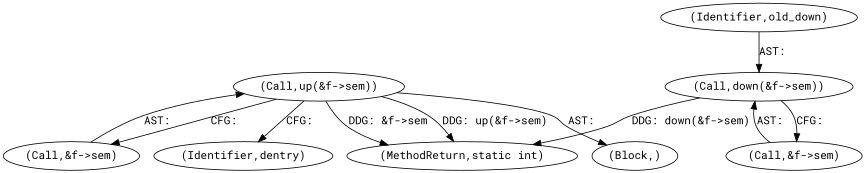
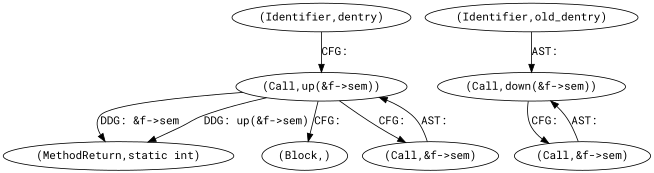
(759, 18) -> (532, 18)
(284, 119) -> (321, 48)
(620, 120) -> none
(585, 121) -> (331, 121)
